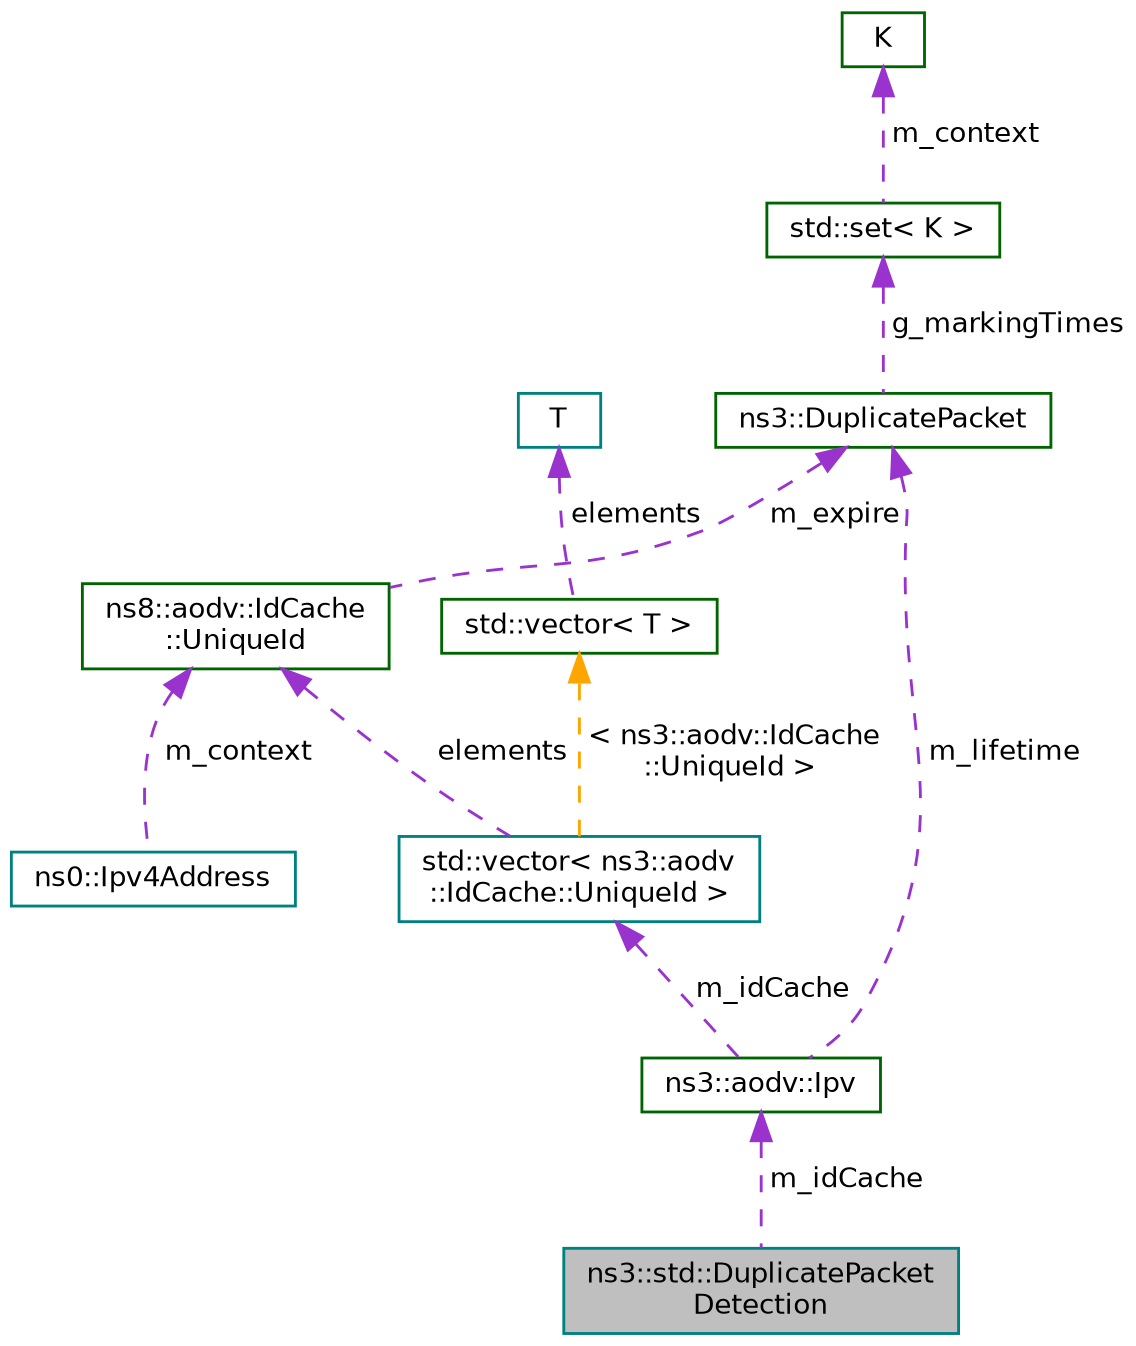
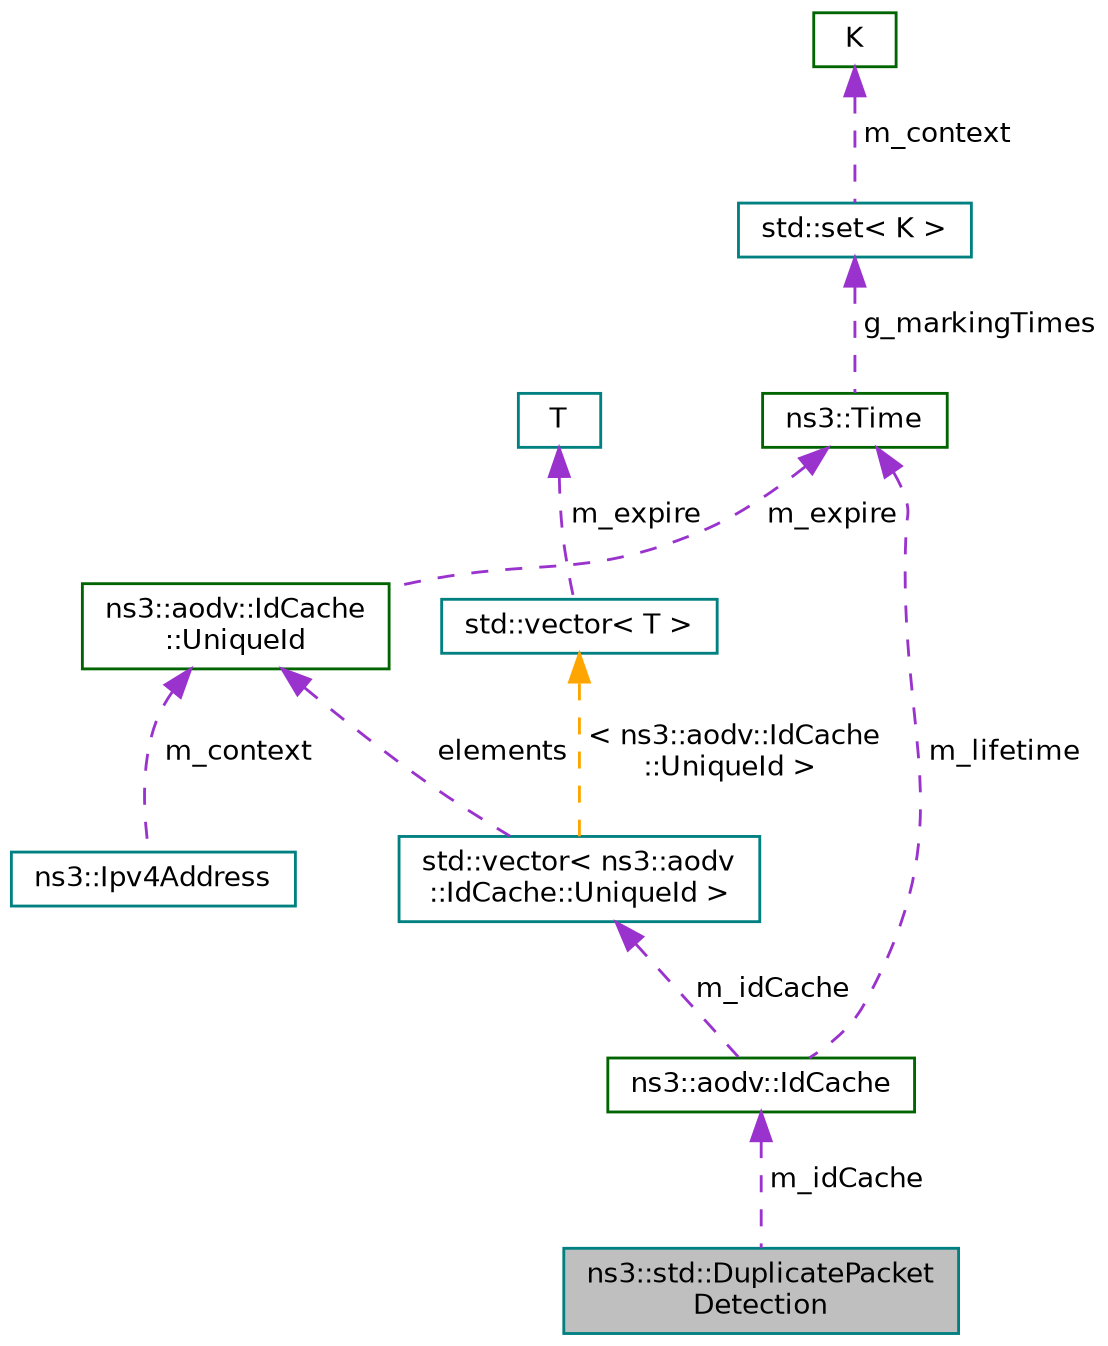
(883, 230) -> (855, 230)
(883, 420) -> (855, 420)
(632, 516) -> (632, 516)
(236, 626) -> (236, 626)
(579, 626) -> (579, 626)
(153, 879) -> (153, 879)
(761, 1085) -> (761, 1085)
